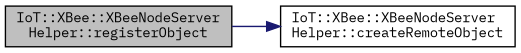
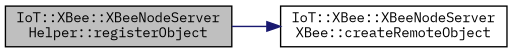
(398, 26) -> (394, 26)
